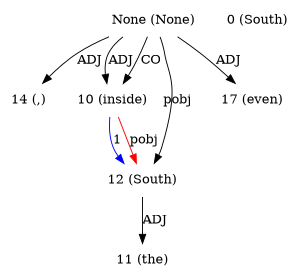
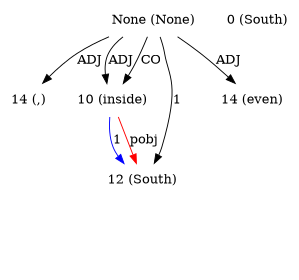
(177, 100) -> (177, 100)
(252, 100) -> (252, 100)
(143, 260) -> none
